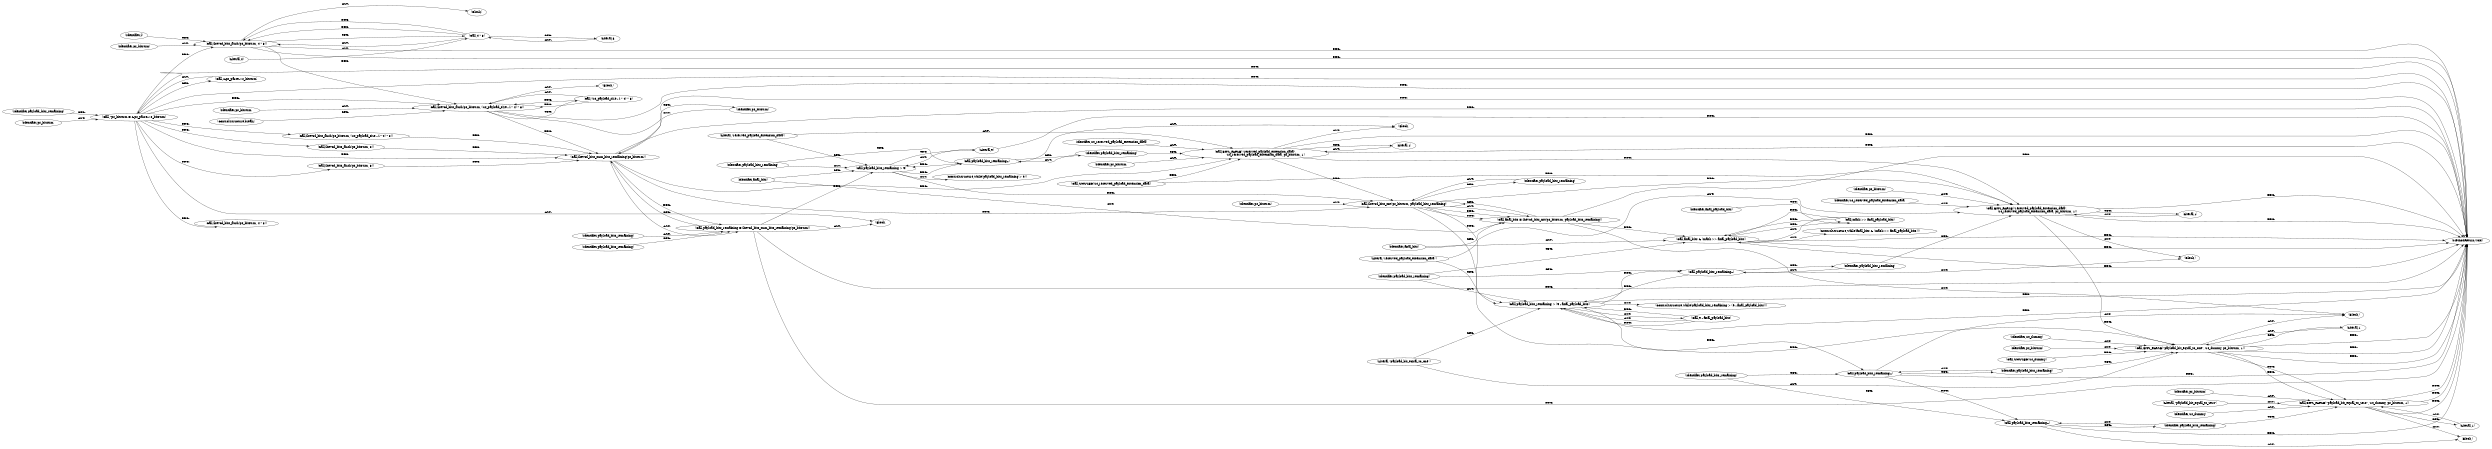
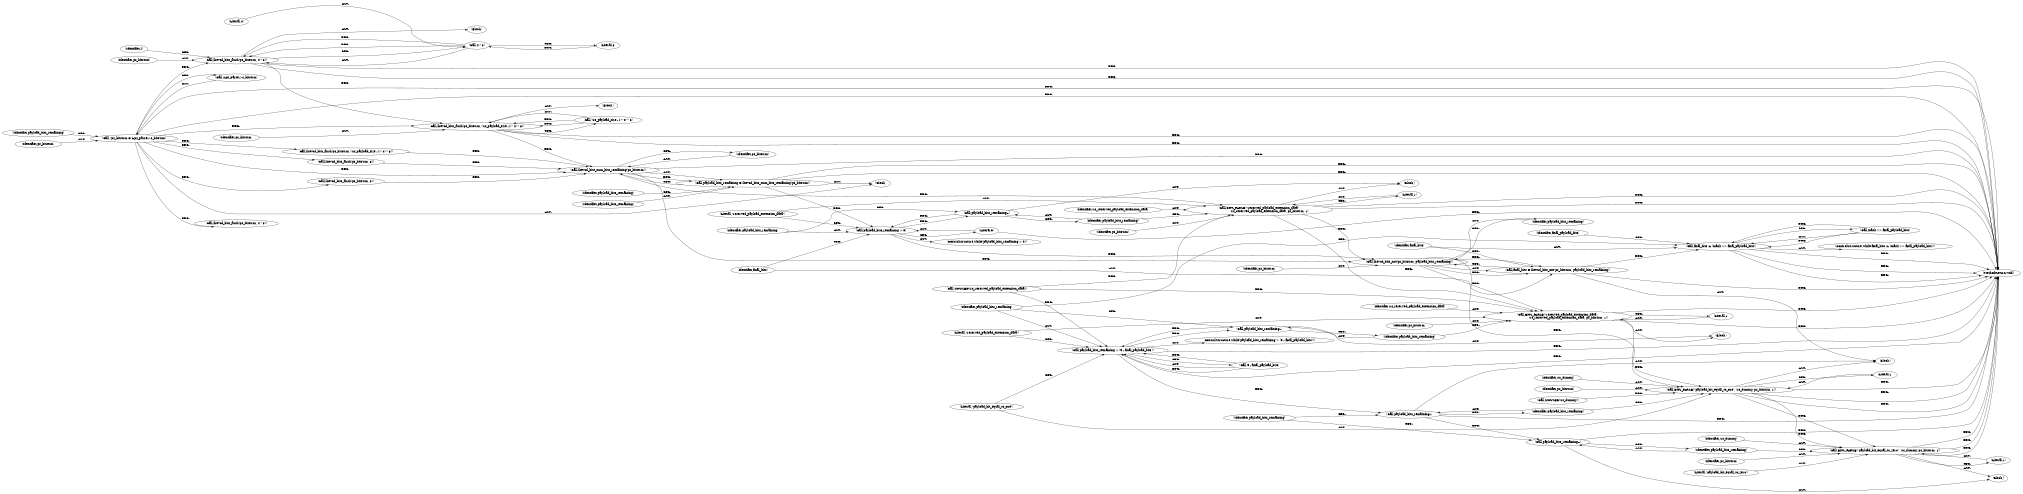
(549, 40) -> (549, 48)
(236, 122) -> none
(1796, 203) -> (1636, 239)
(1478, 247) -> (1062, 315)
(1628, 314) -> (1176, 360)
